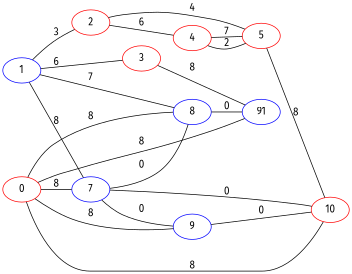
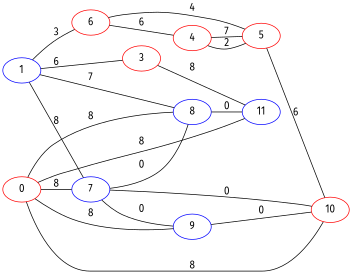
(91, 23) -> (91, 23)
(261, 112) -> (261, 112)
(296, 113) -> (296, 113)
